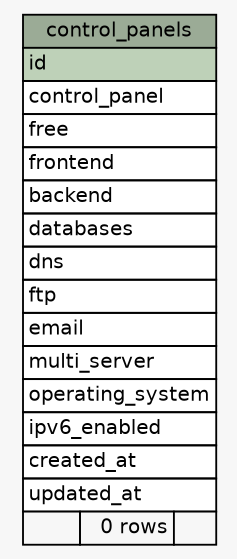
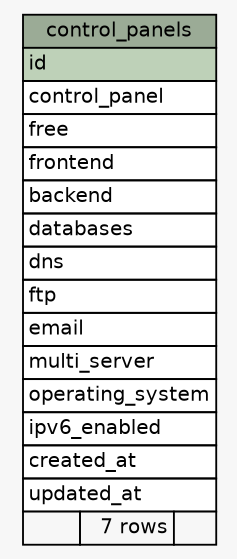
(134, 527) -> (134, 527)
